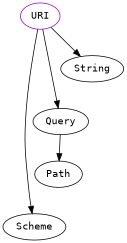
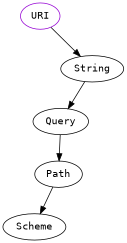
(50, 65) -> (78, 92)
(26, 118) -> (48, 197)
